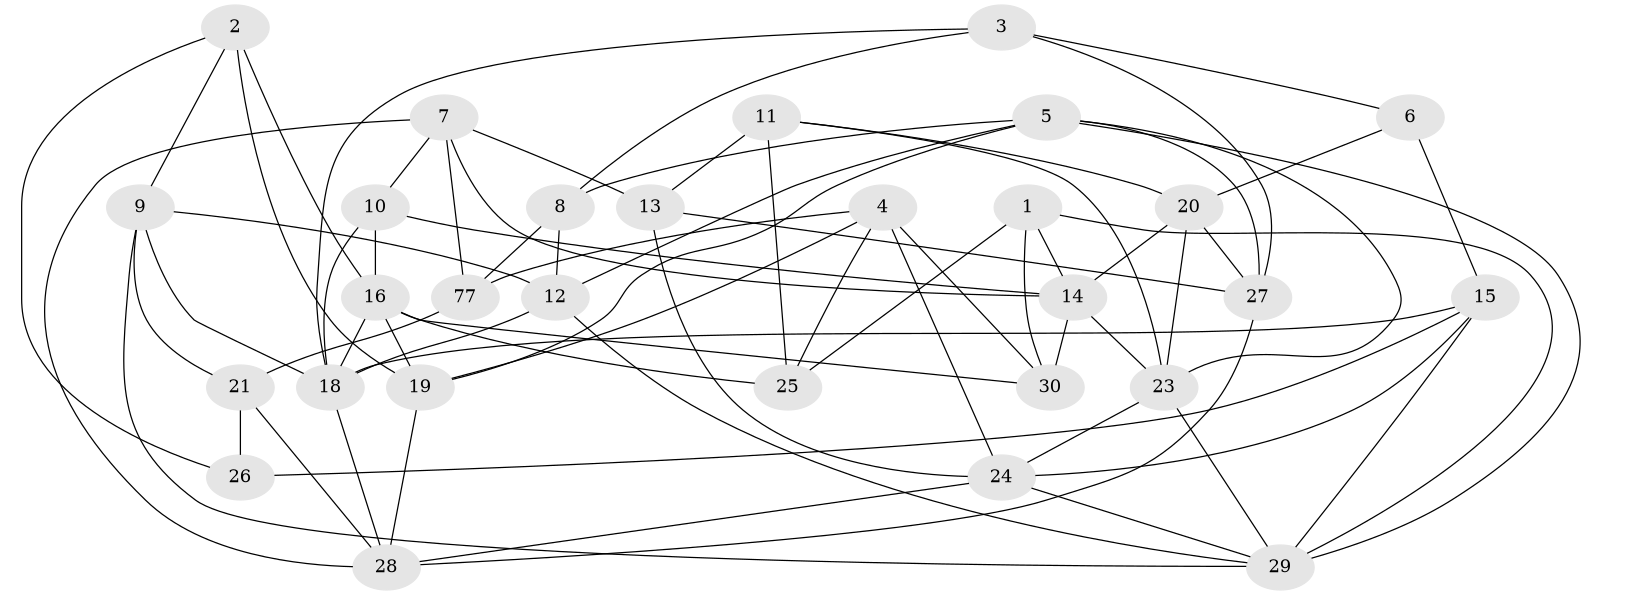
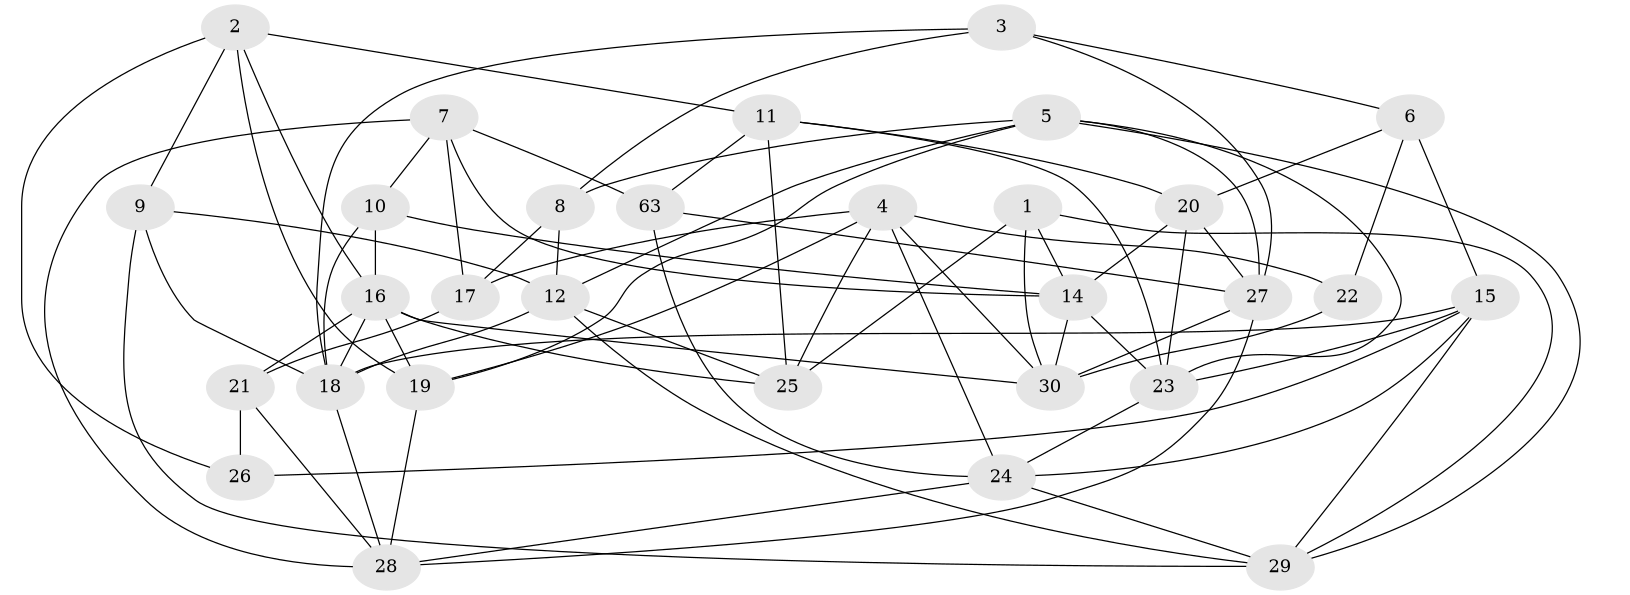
none -> (501, 73)
(650, 208) -> (650, 208)
(465, 298) -> (465, 298)
none -> (1348, 298)
(146, 318) -> (308, 343)
none -> (672, 343)
none -> (1147, 346)
(1222, 477) -> (1276, 363)
